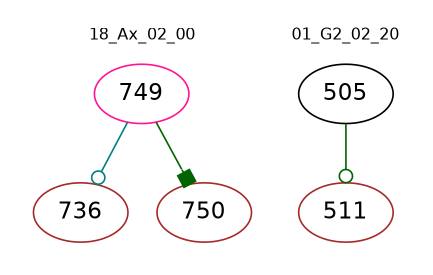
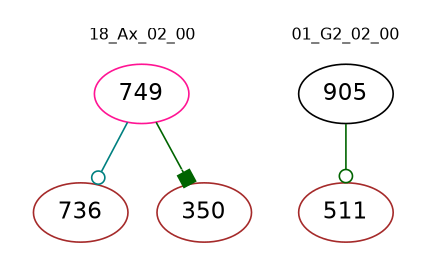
(346, 35) -> (346, 35)
(346, 94) -> (346, 94)
(204, 212) -> (204, 212)
